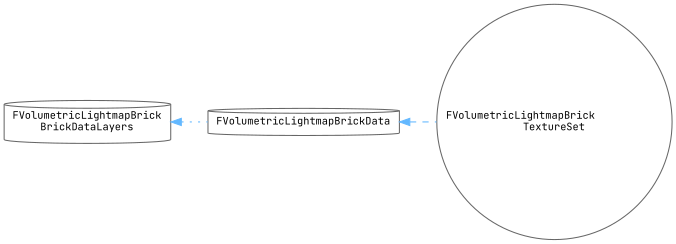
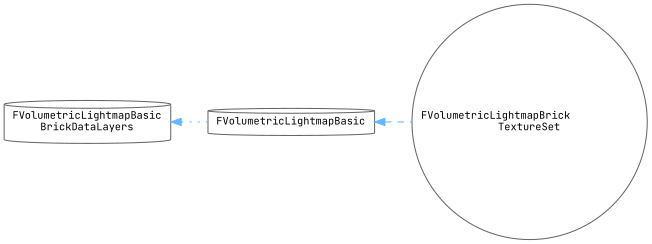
(87, 122) -> (87, 122)
(304, 122) -> (291, 122)
